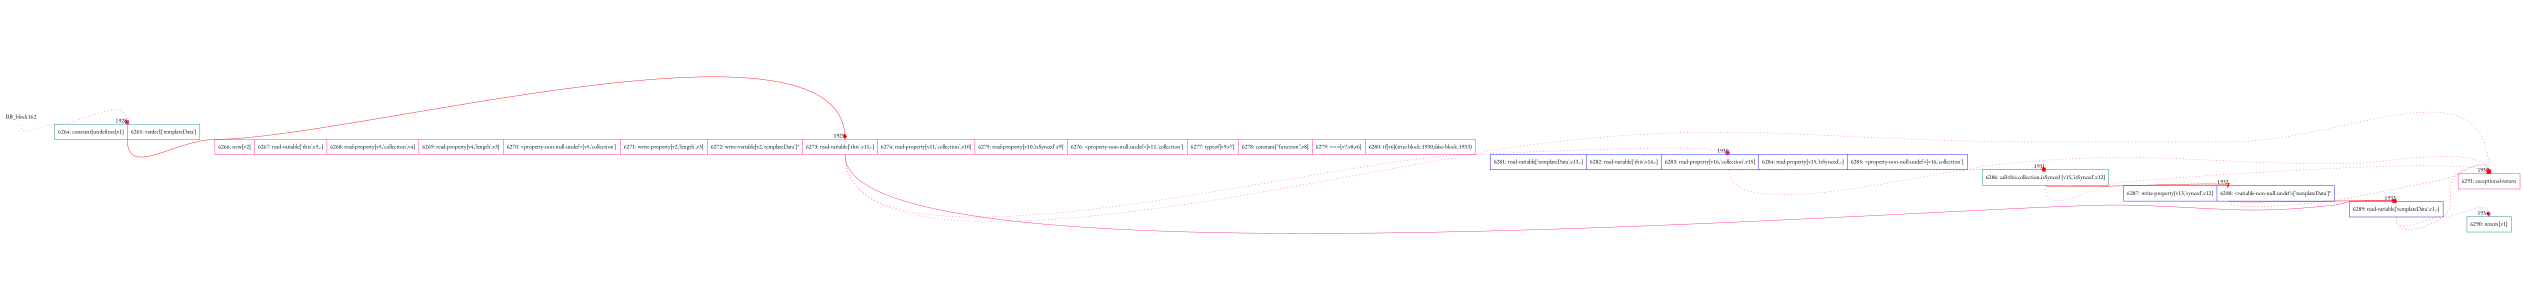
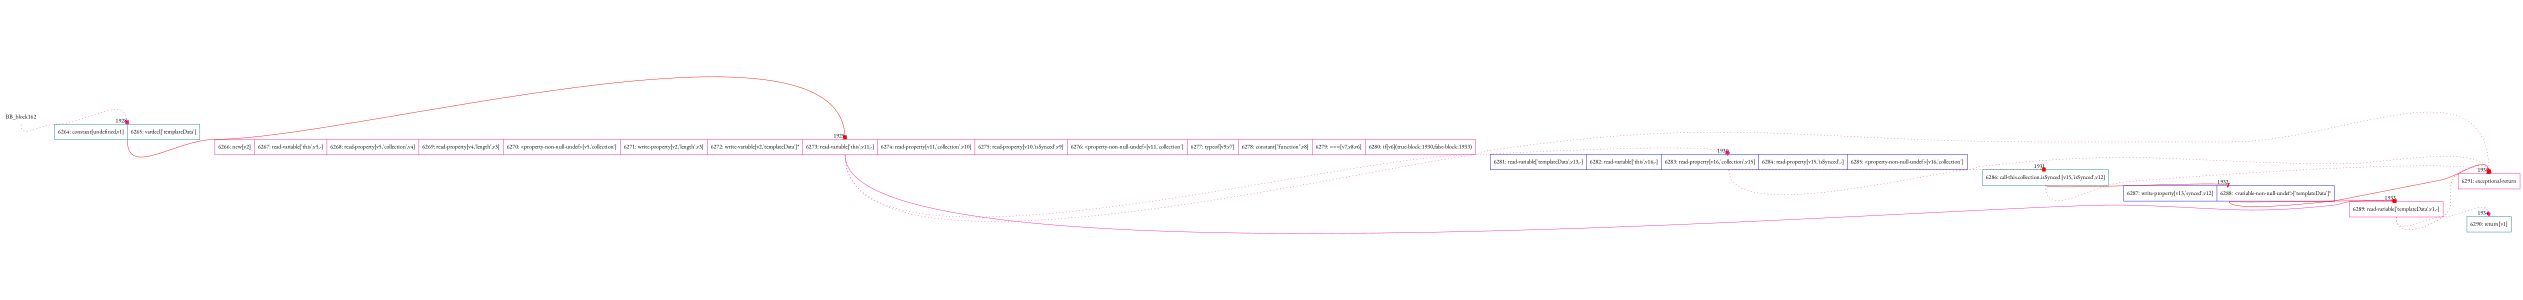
(490, 100) -> (490, 100)
(2361, 196) -> (2361, 196)
(2396, 209) -> (2396, 209)
